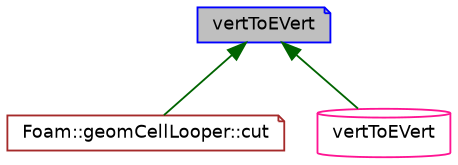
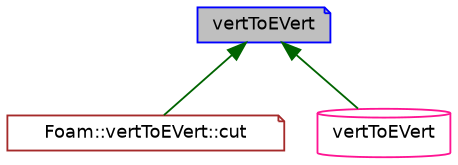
(146, 133) -> (146, 133)
